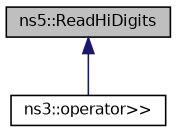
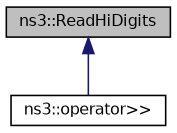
(88, 22) -> (88, 22)
